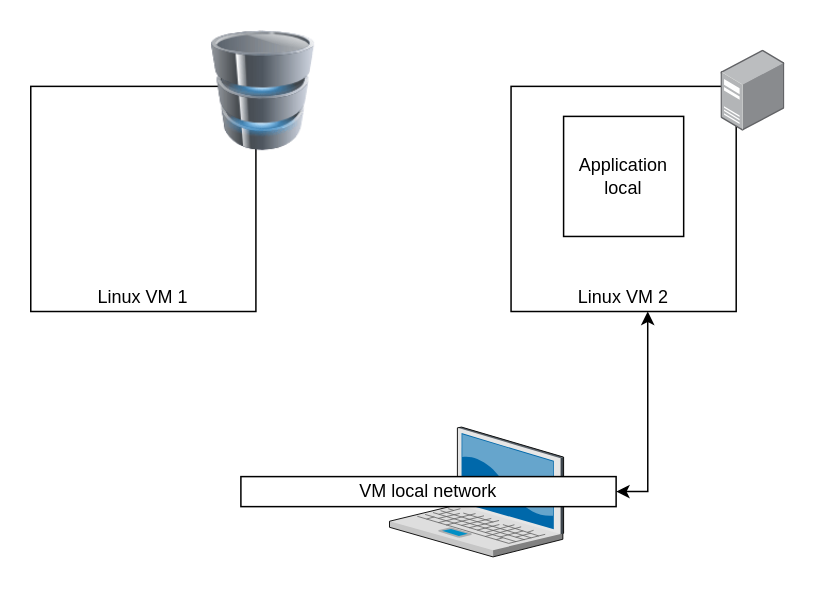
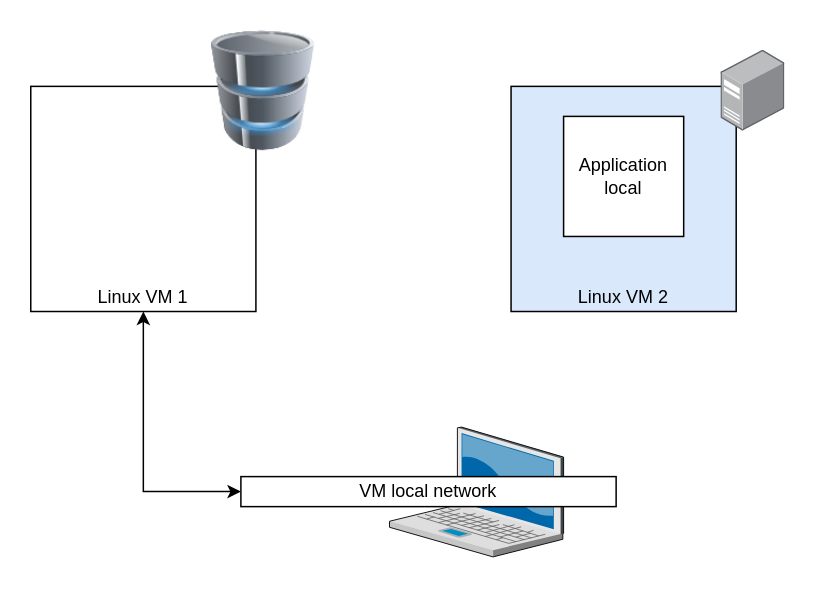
(623, 296) -> (623, 296)
(647, 417) -> none
none -> (143, 450)
